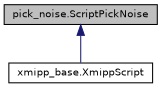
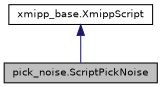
(81, 49) -> (81, 49)
